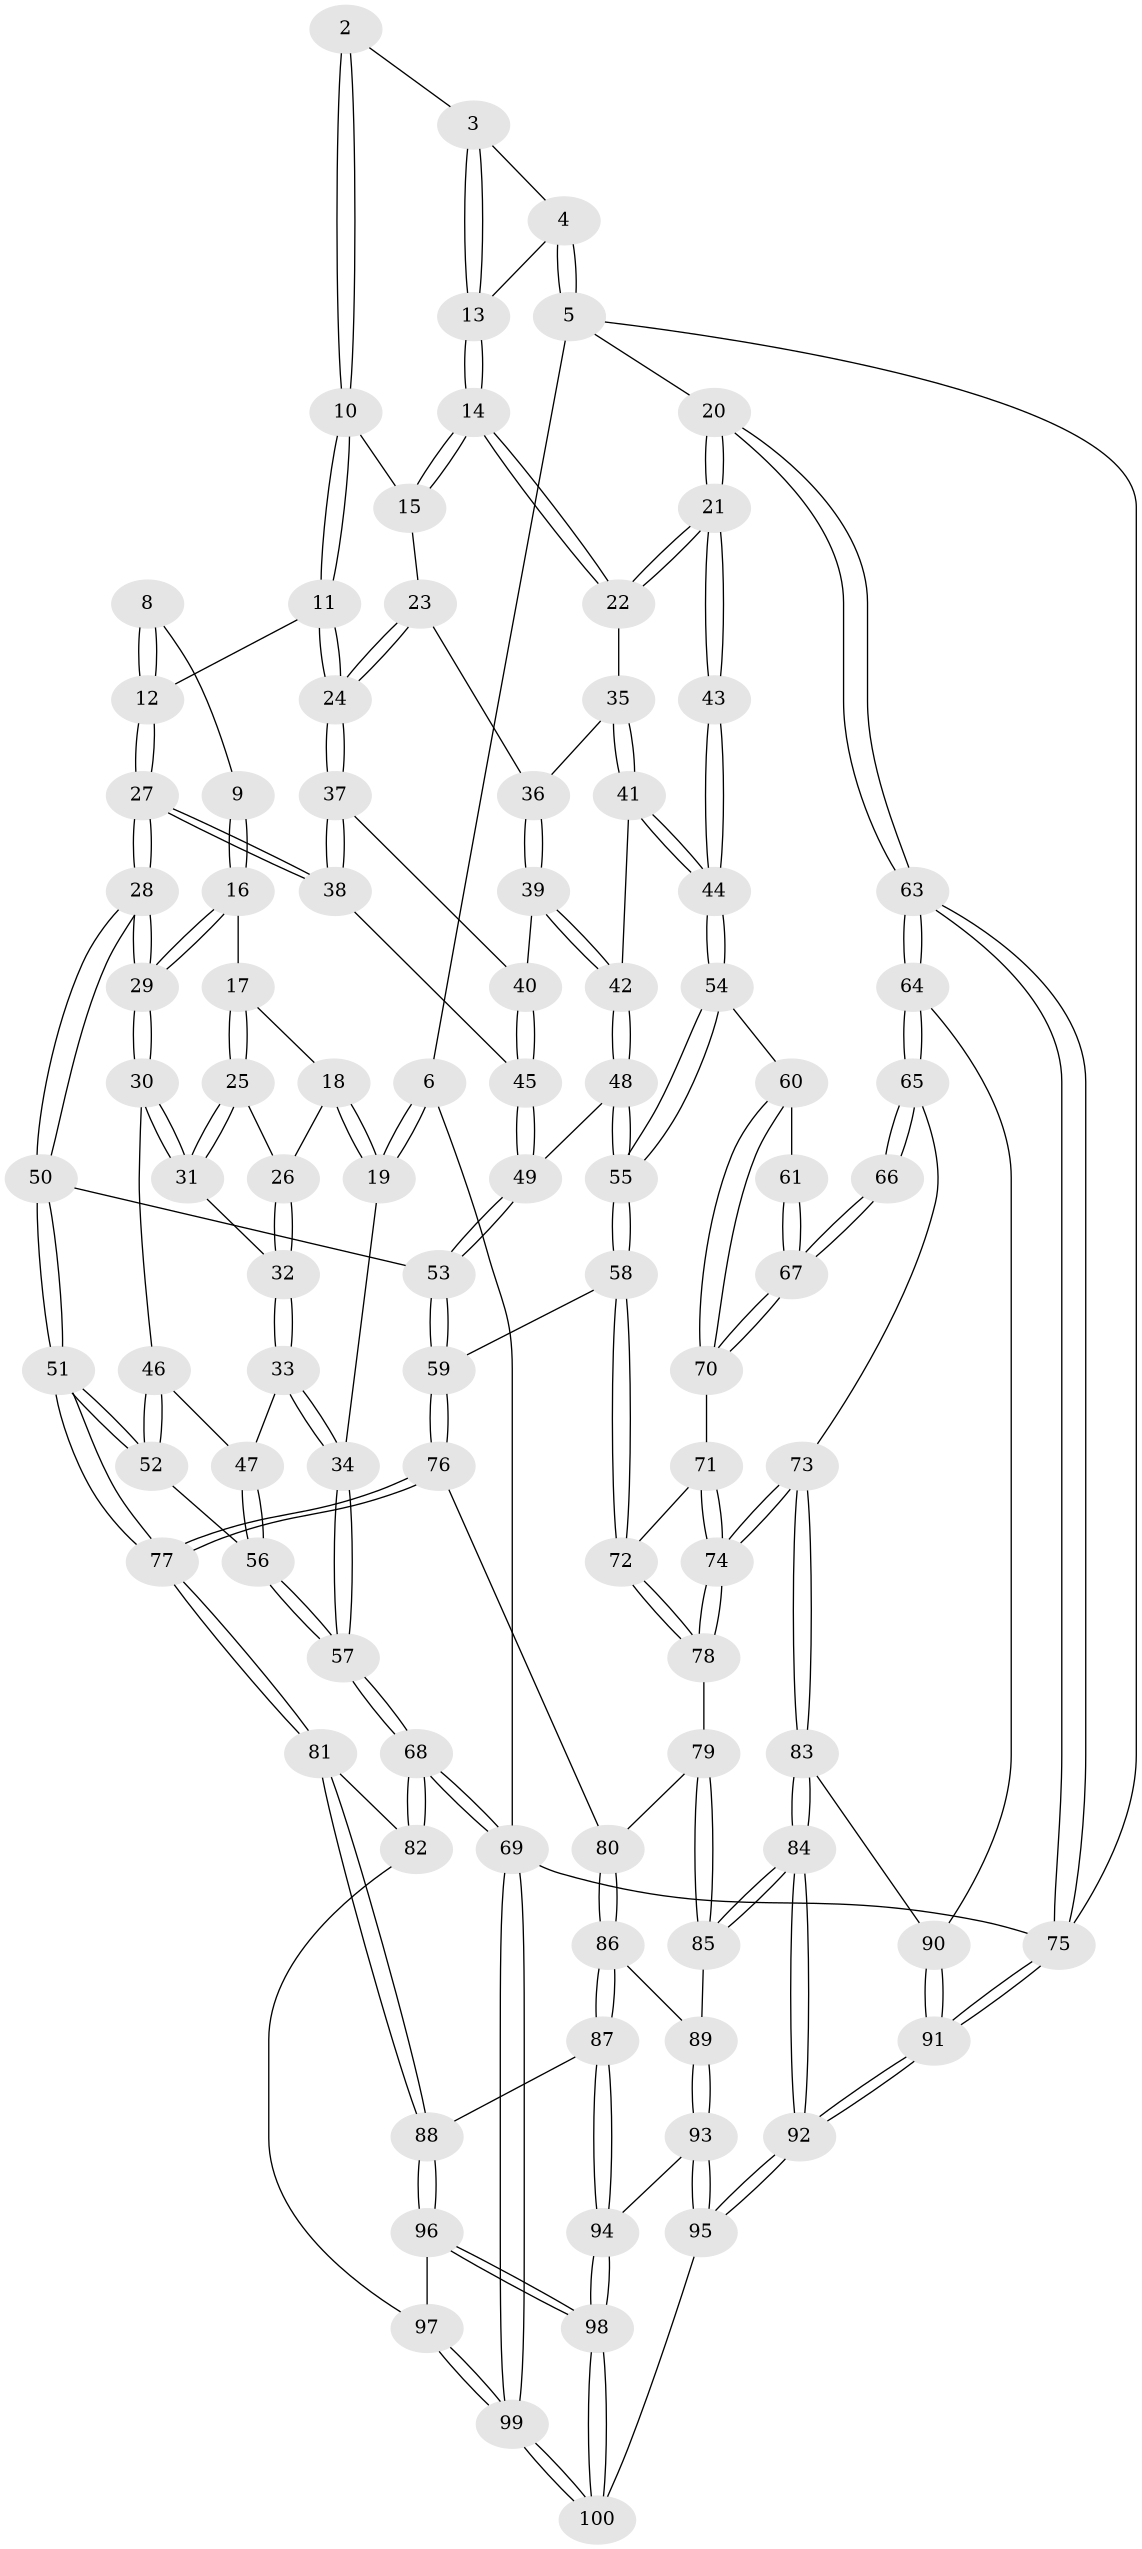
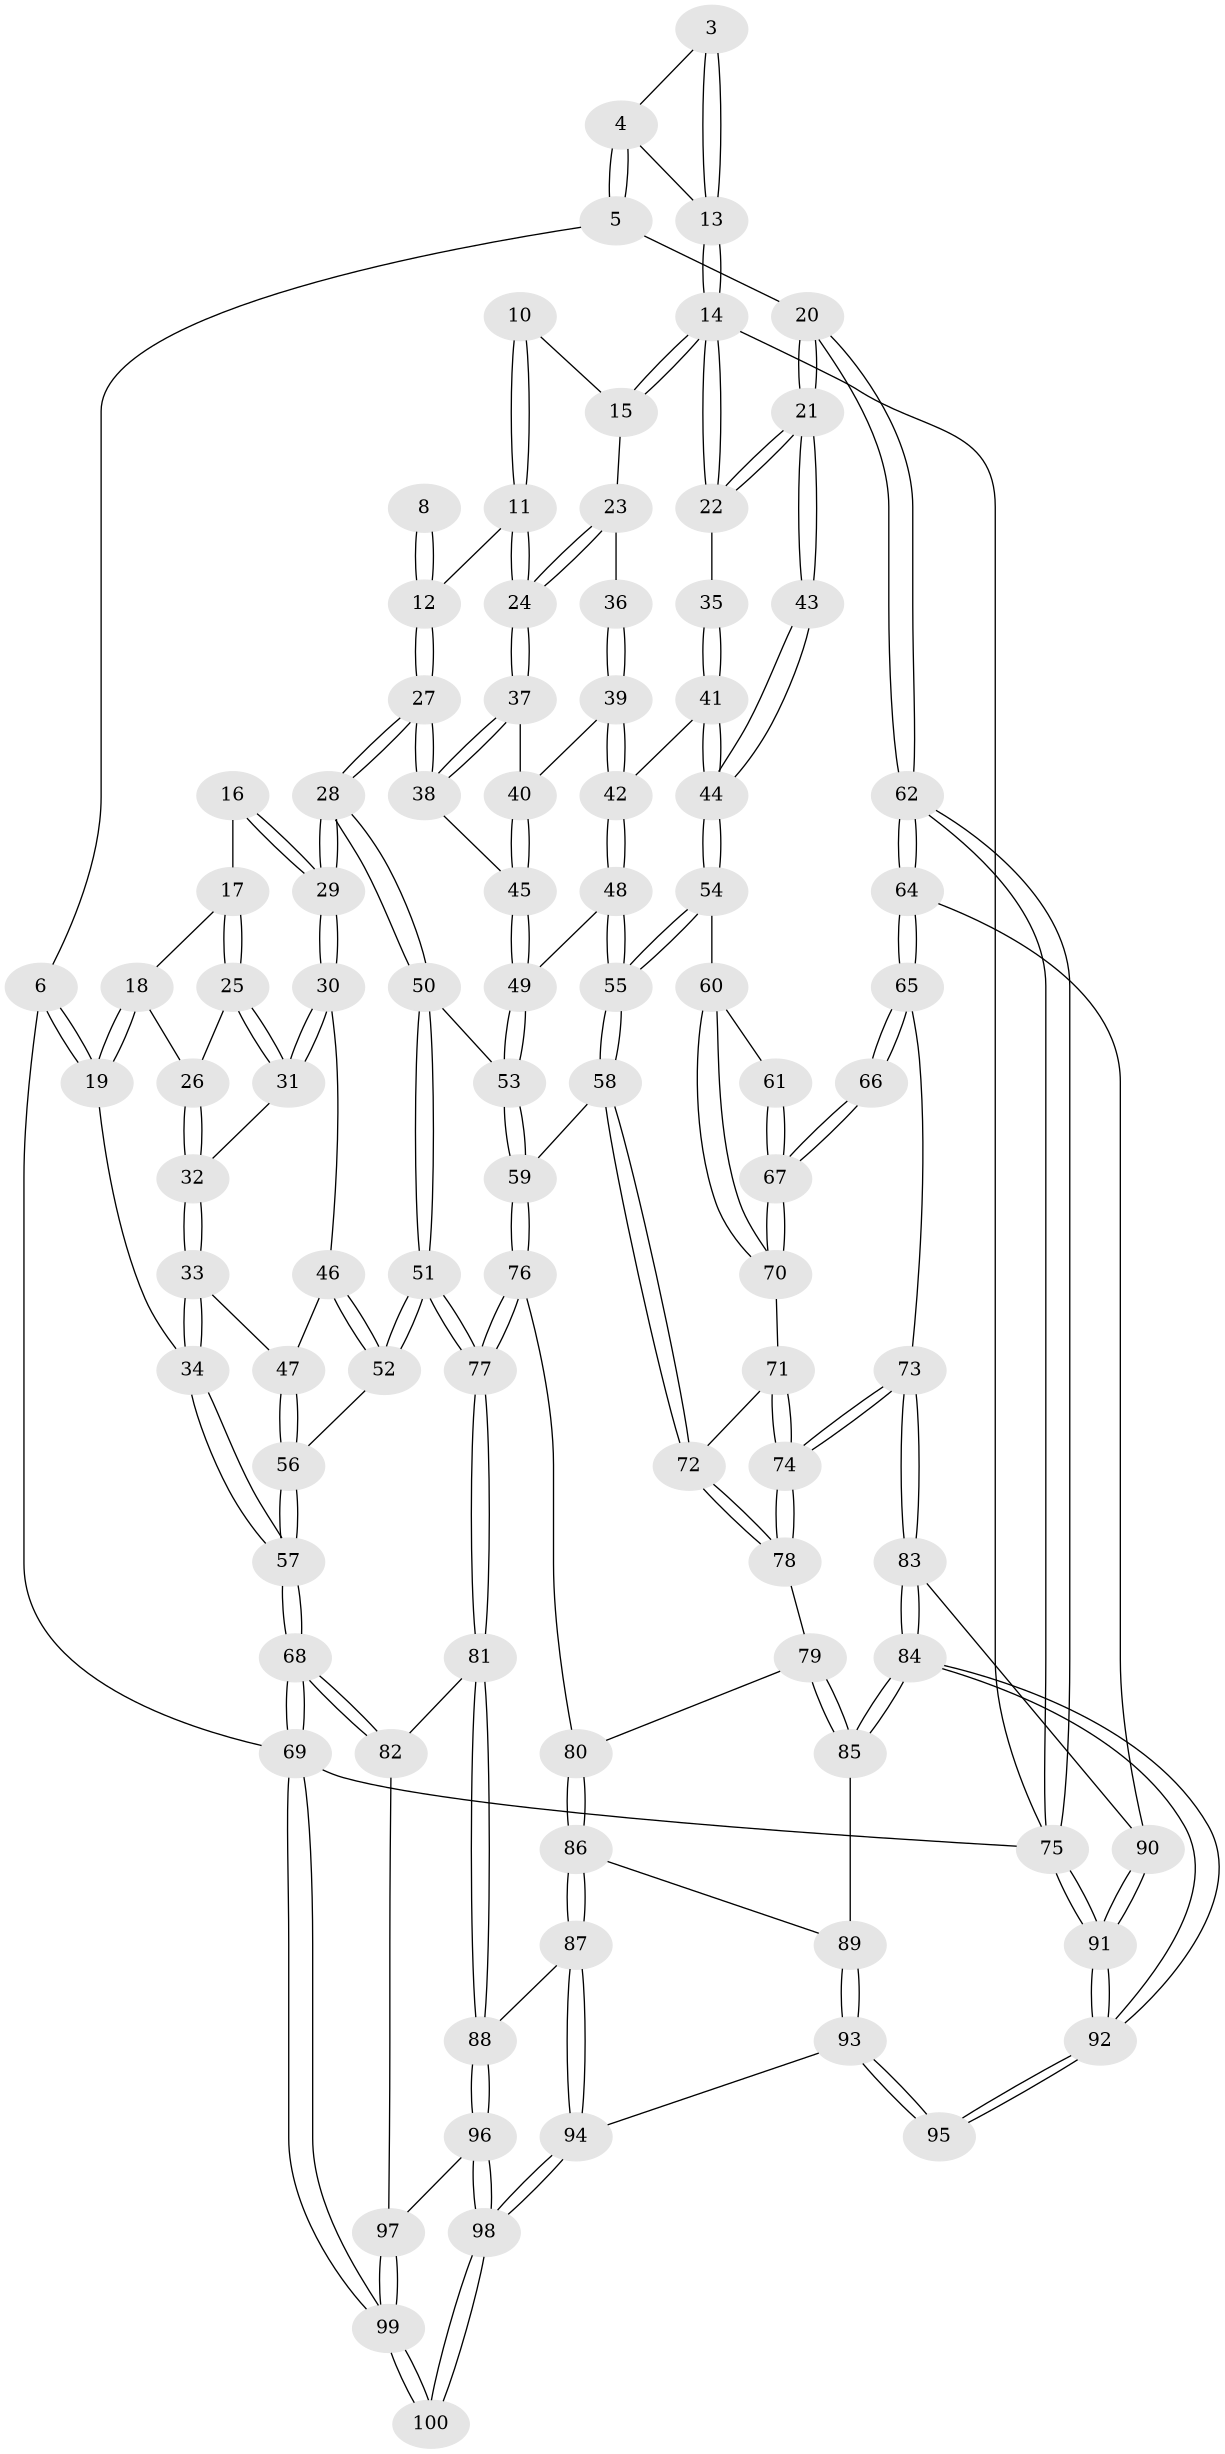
(346, 29) -> none
(576, 748) -> none
(238, 796) -> none
(913, 891) -> (907, 796)
(1136, 930) -> (995, 1008)
(654, 2378) -> none
